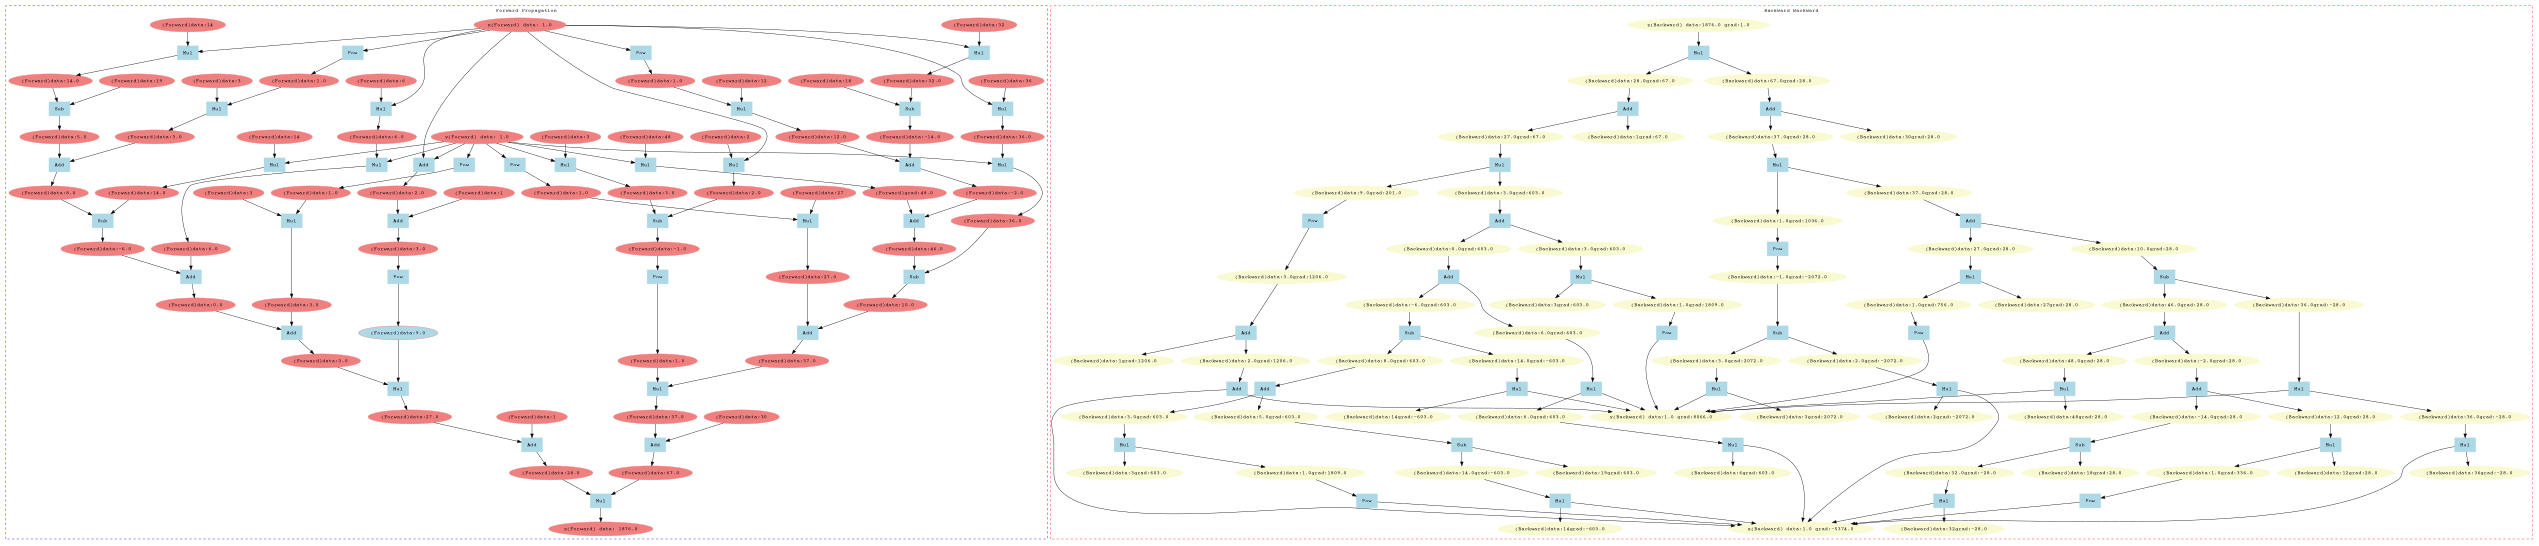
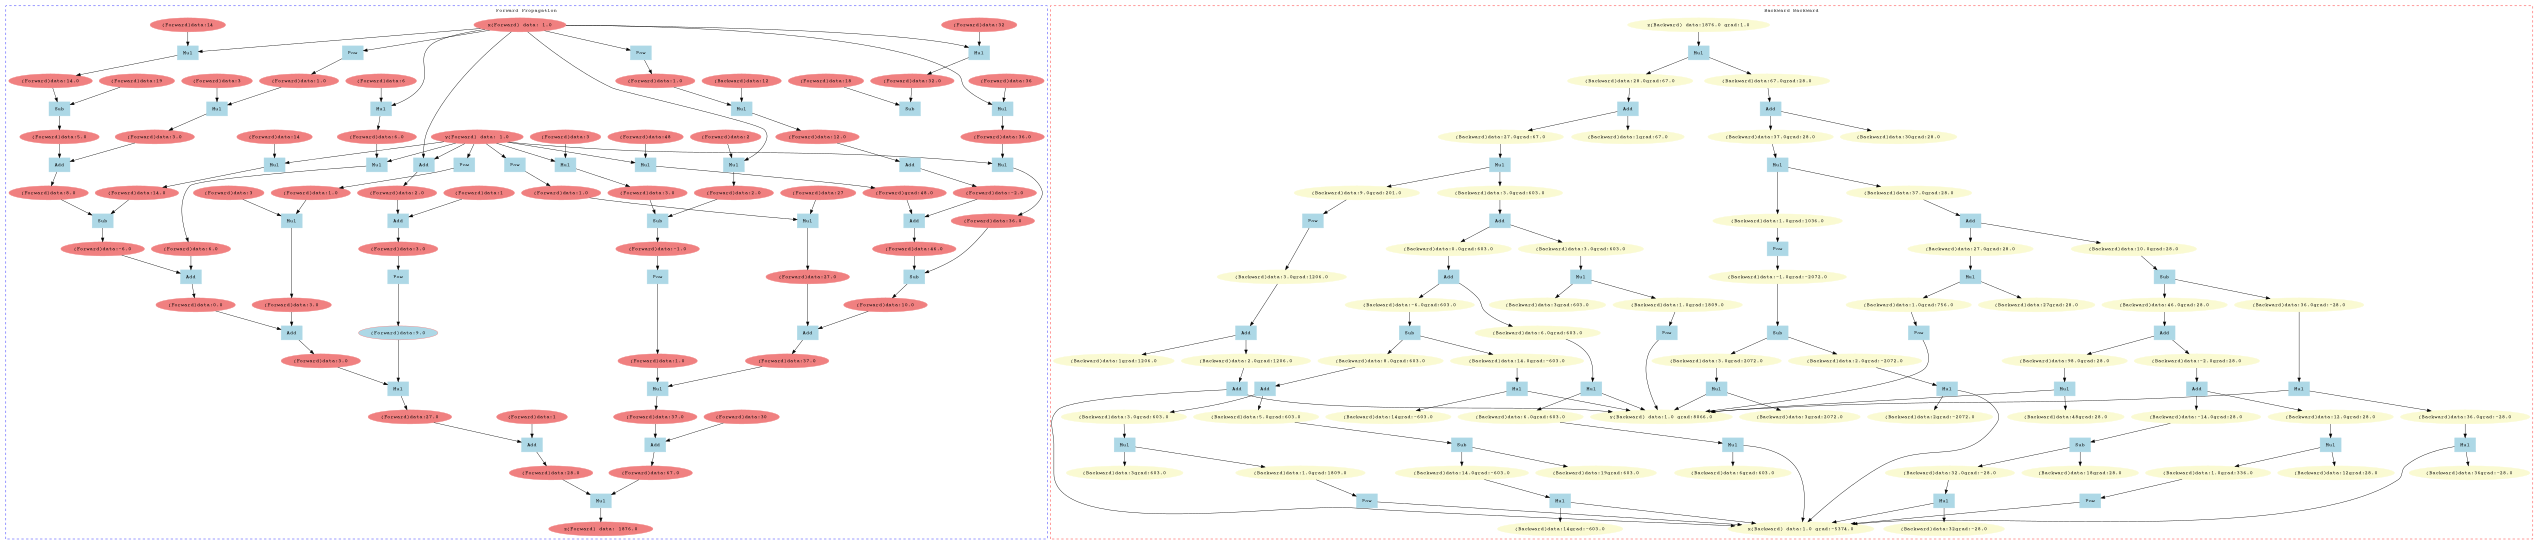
(742, 81) -> (742, 81)
(910, 137) -> none
(2065, 361) -> (2065, 361)
